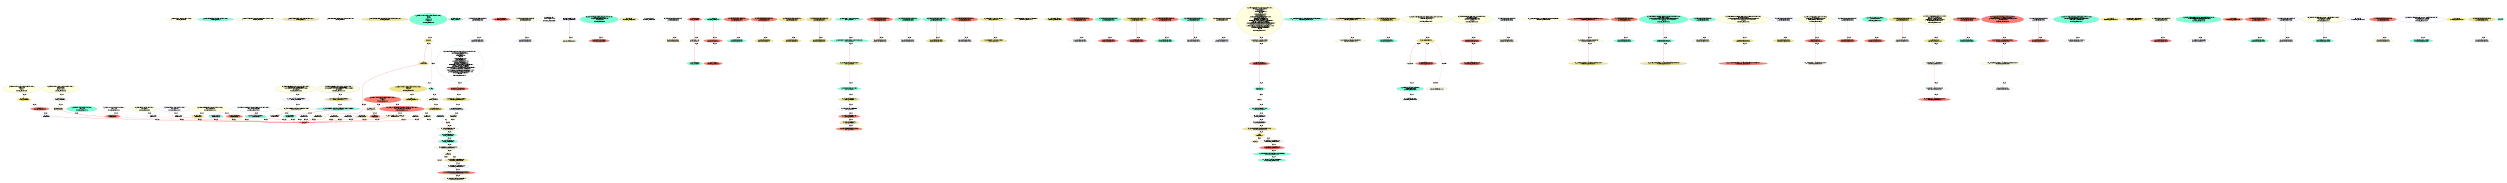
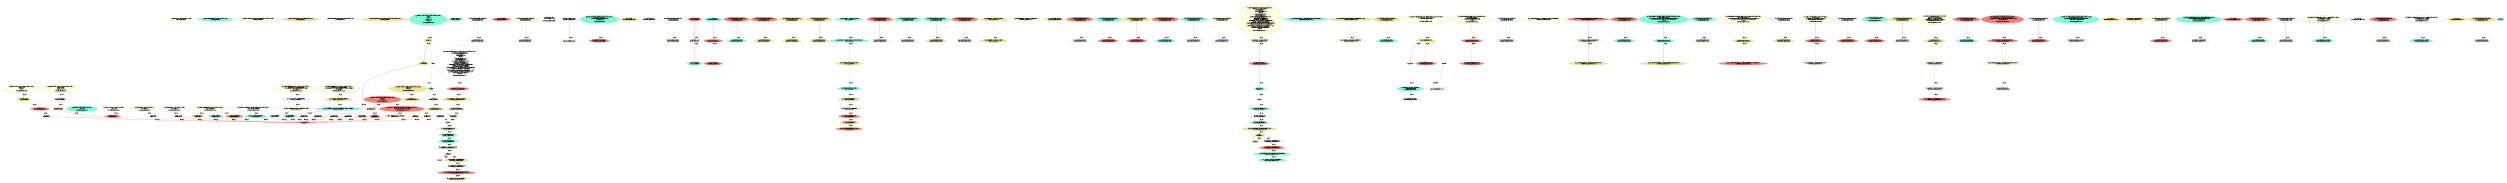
(1259, 123) -> (1259, 123)
